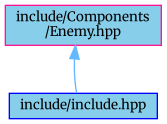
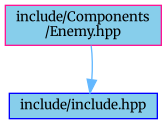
(75, 76) -> (92, 62)
